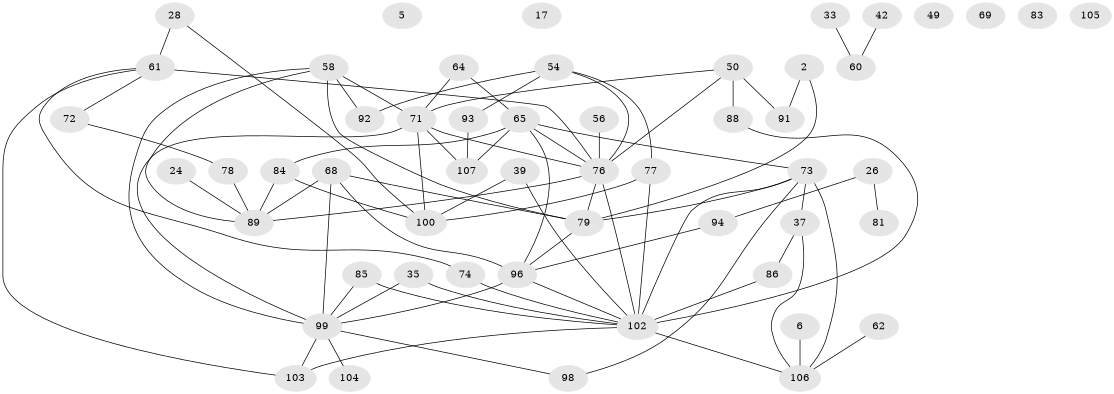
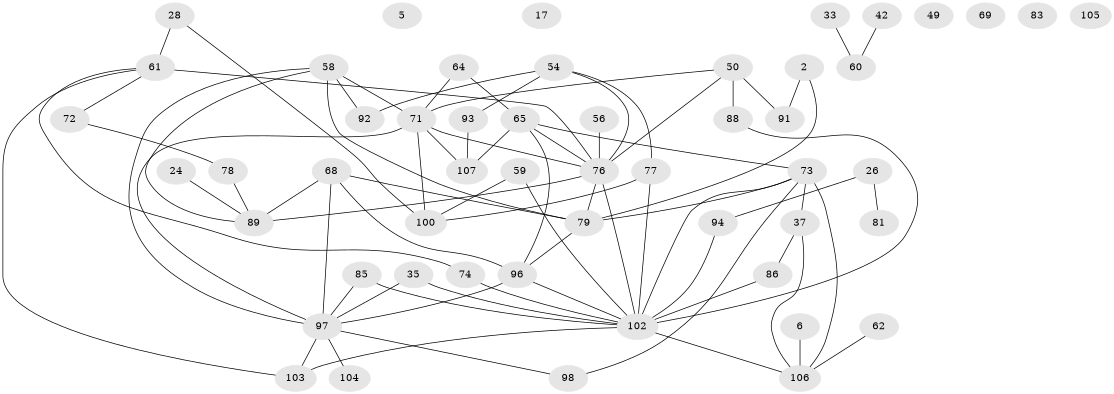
(280, 171) -> none
(520, 171) -> (520, 171)
(614, 250) -> (692, 283)
(322, 327) -> (322, 327)
